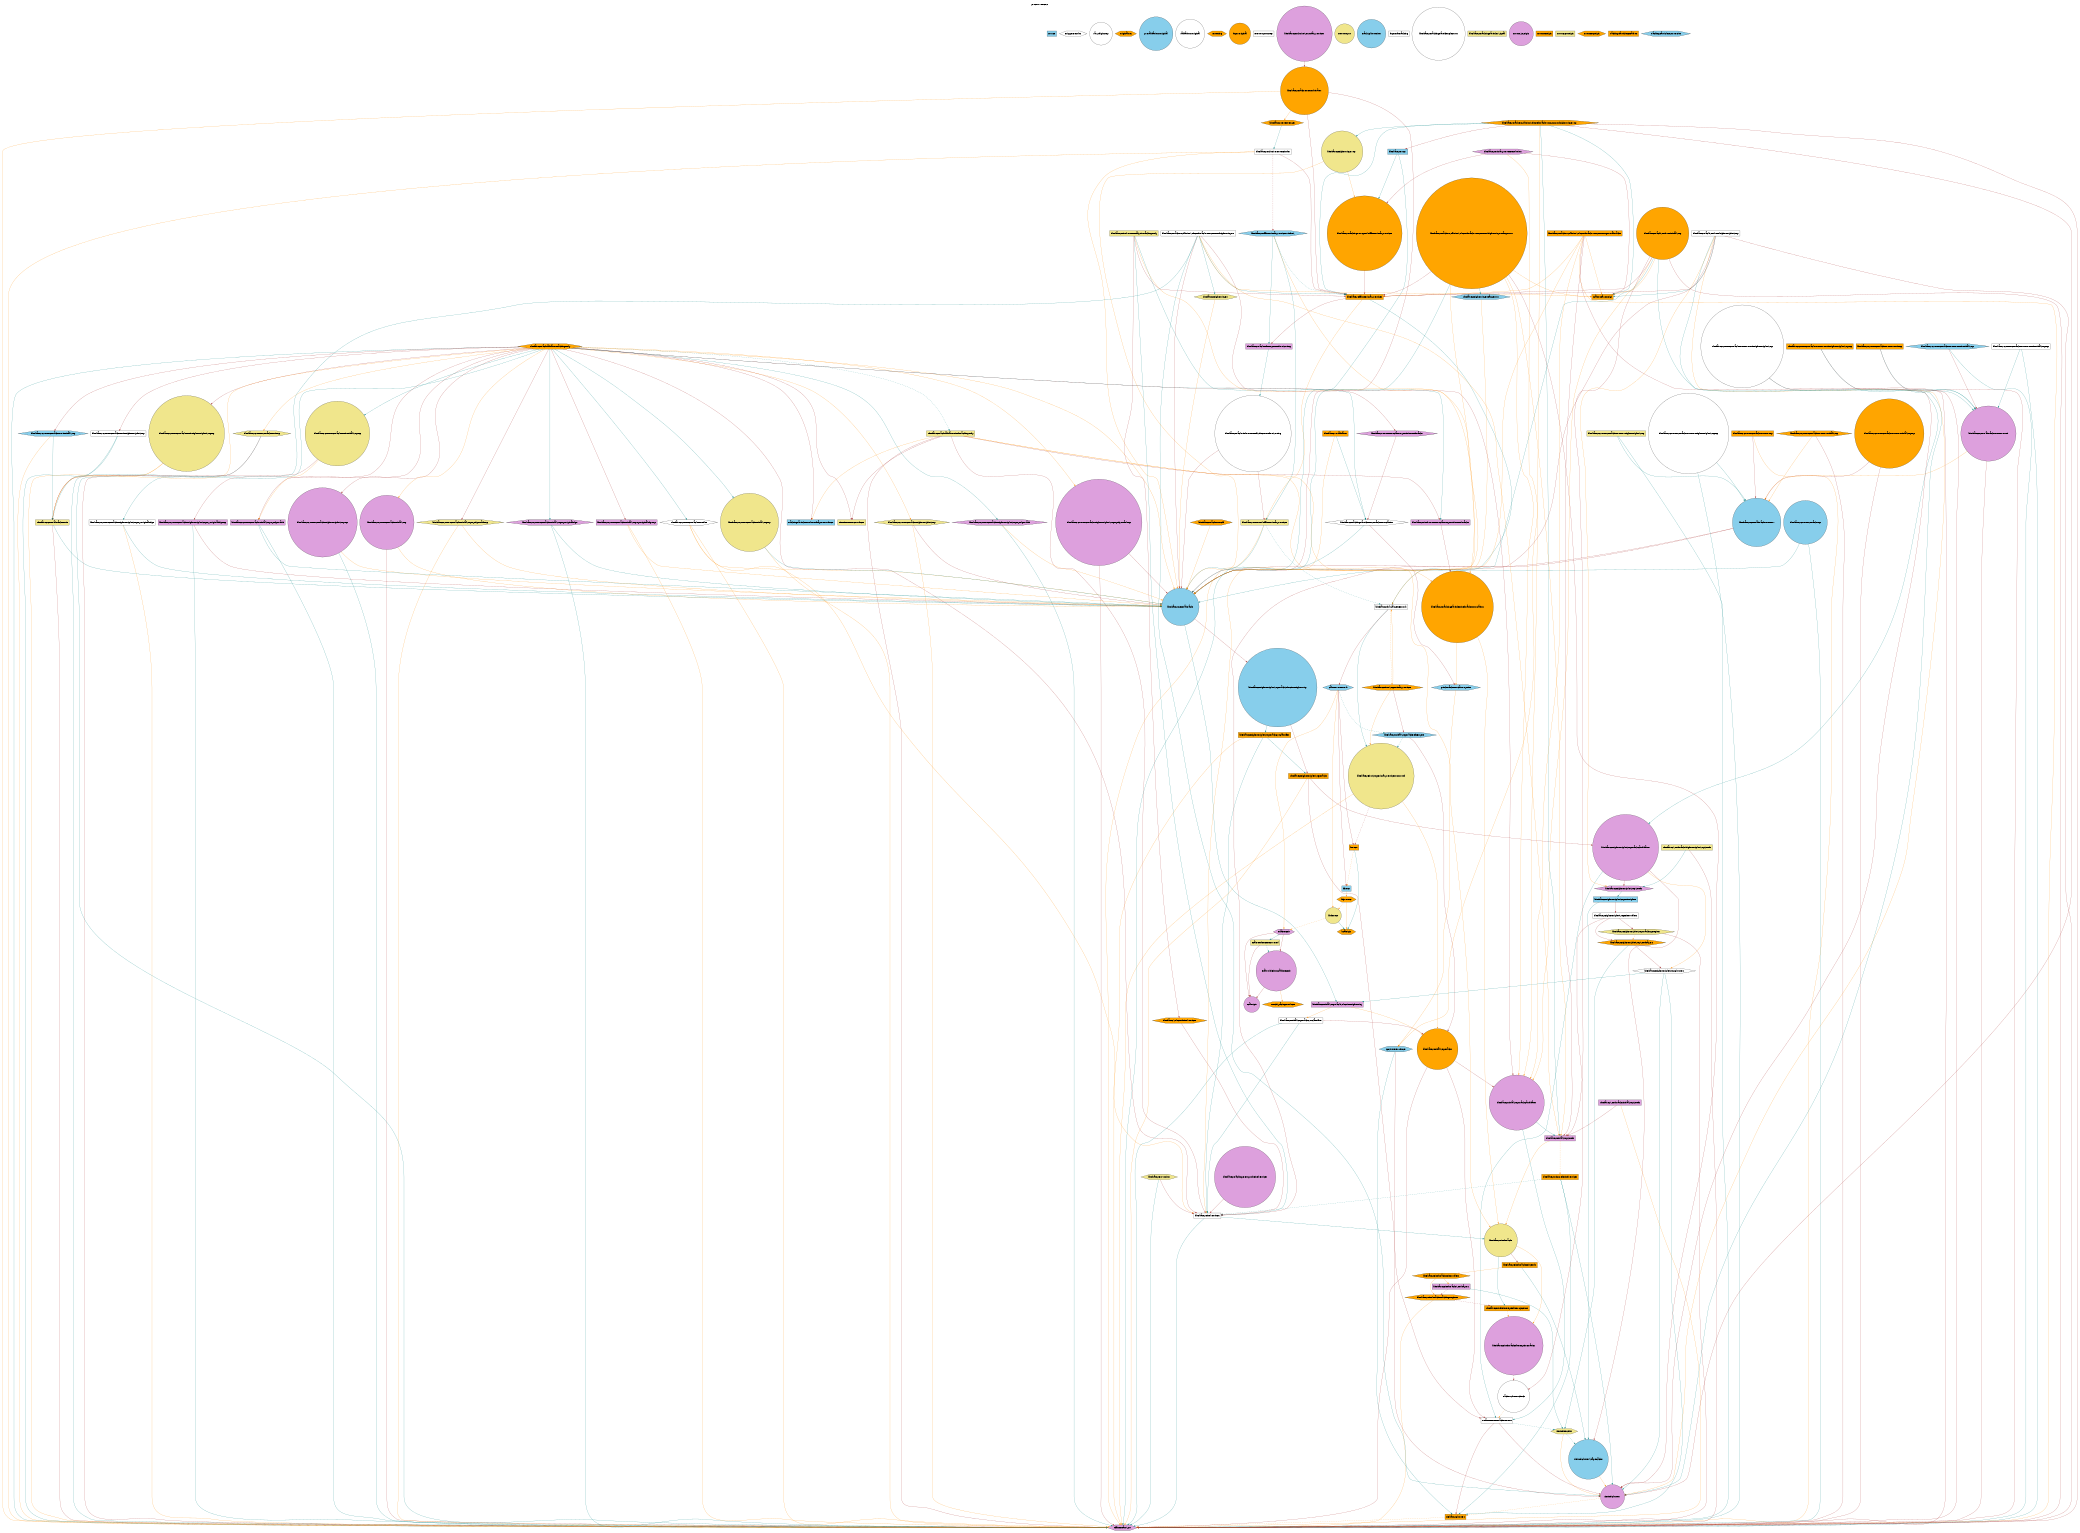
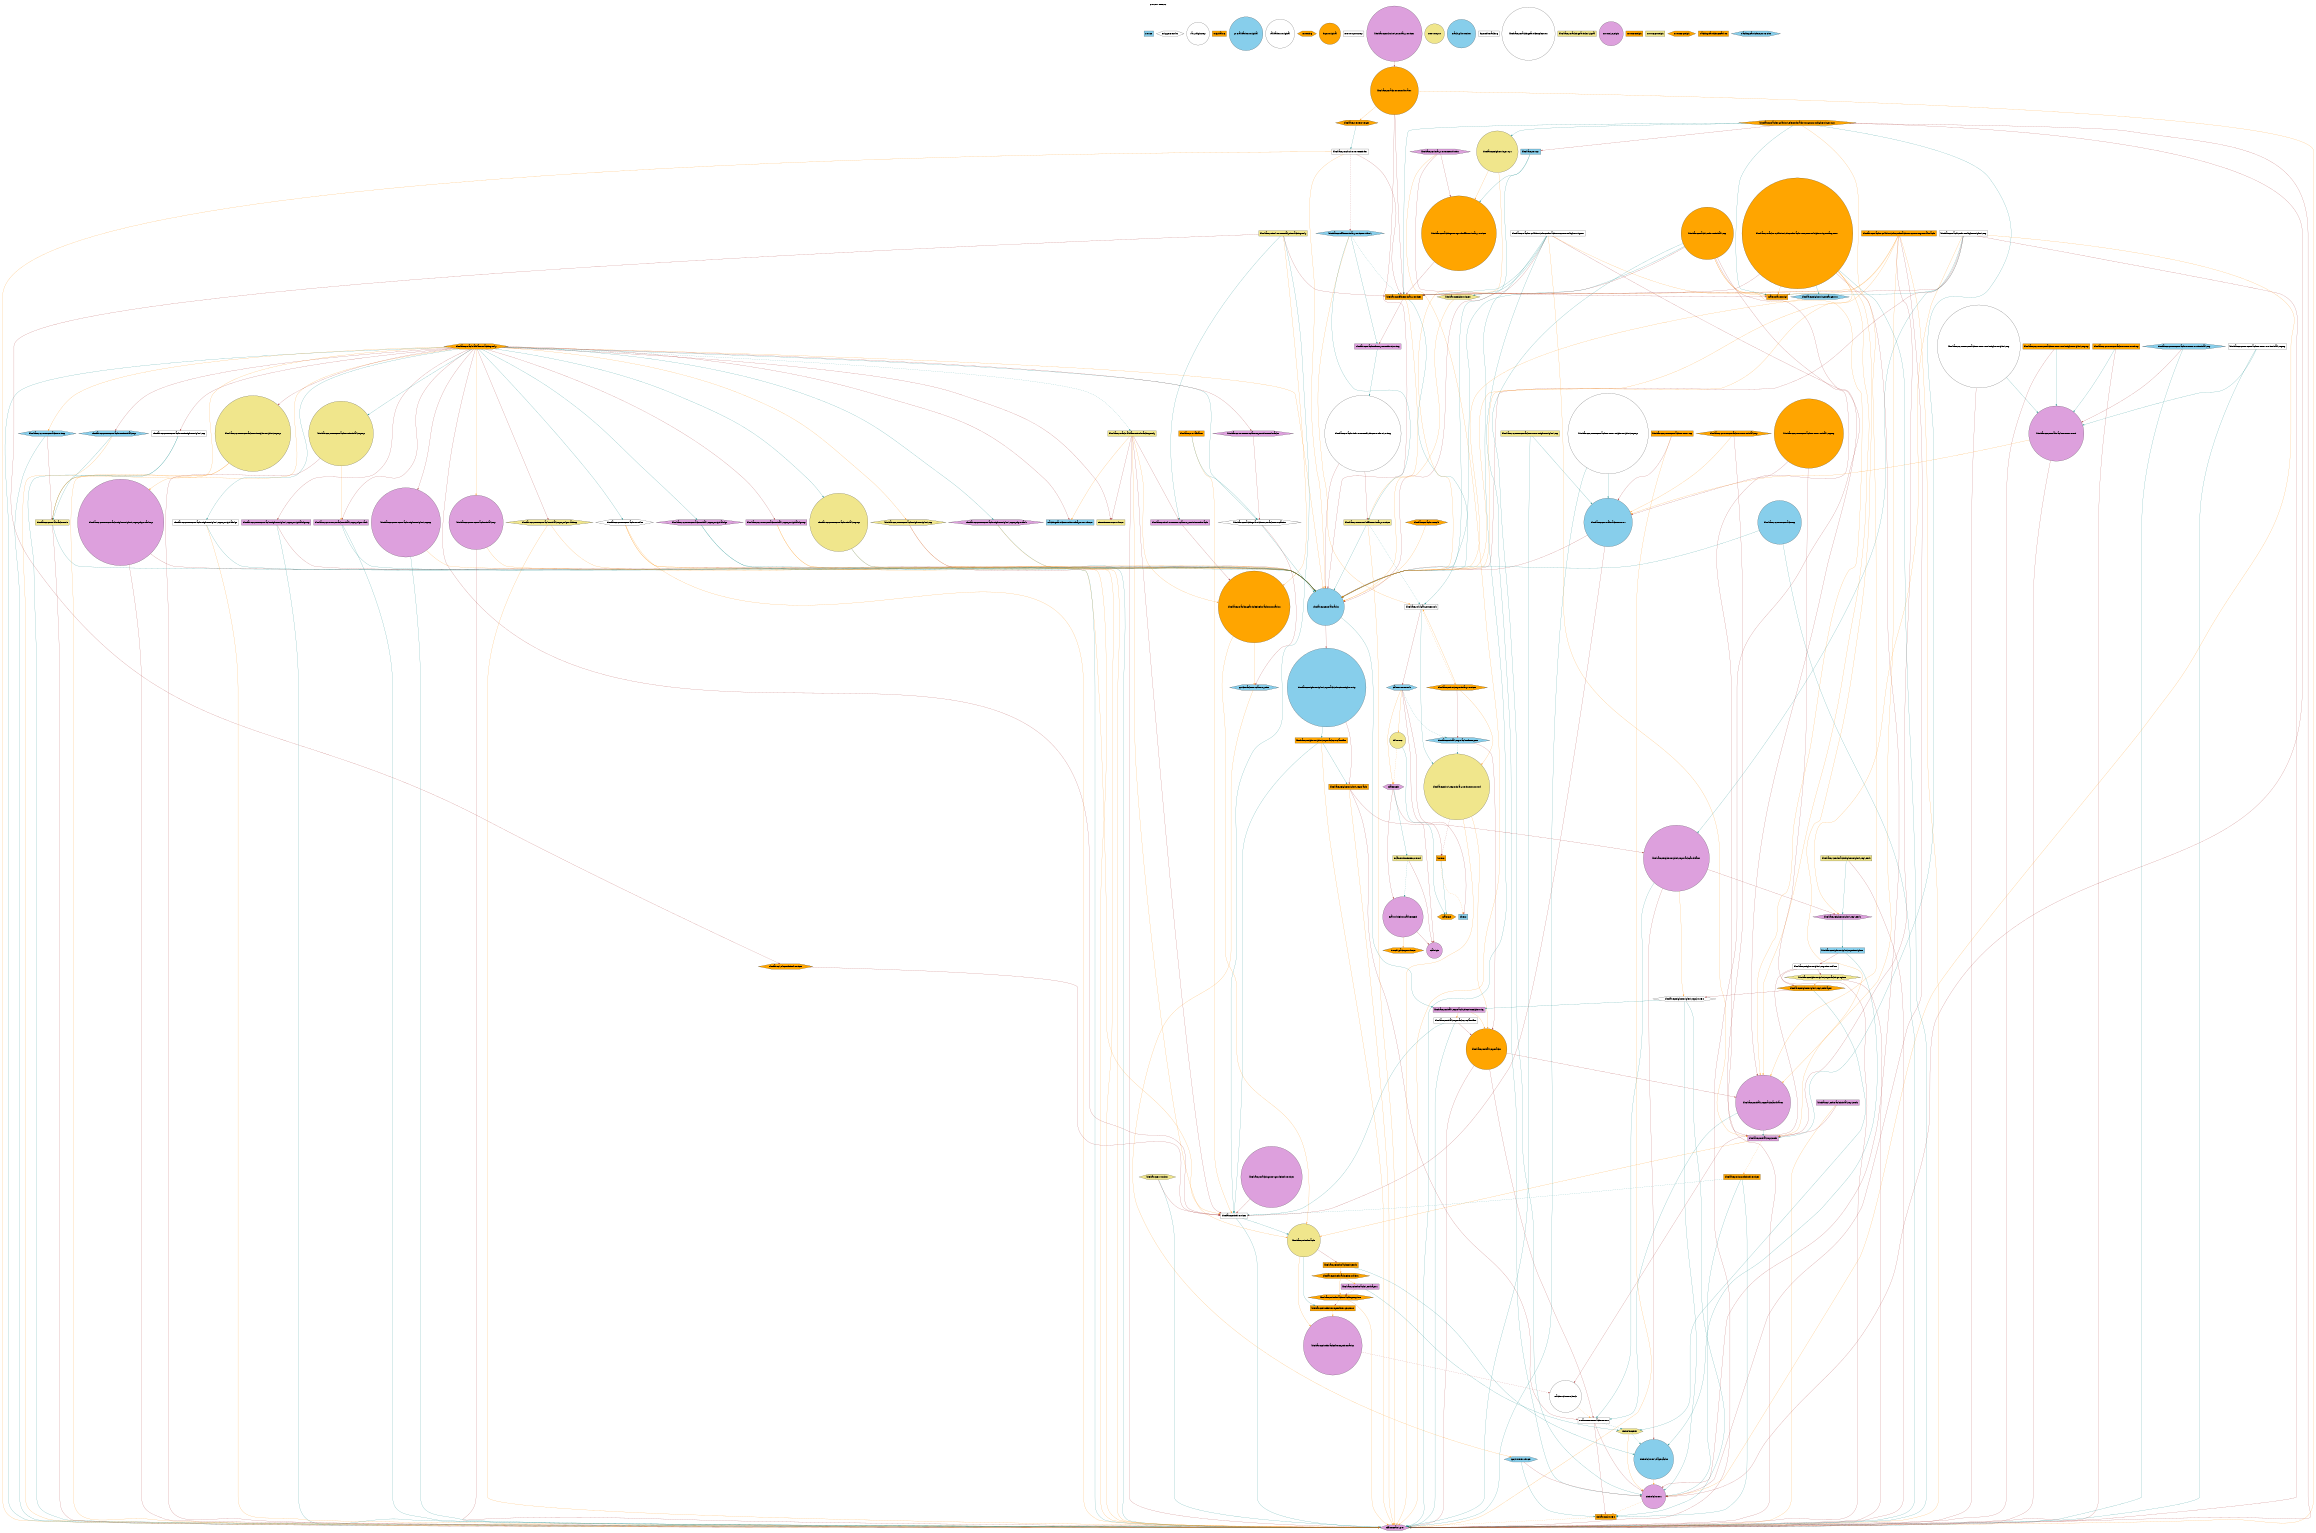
(1126, 34) -> (1219, 34)
(262, 433) -> (47, 433)
(1533, 615) -> (1500, 851)
(1346, 899) -> none
